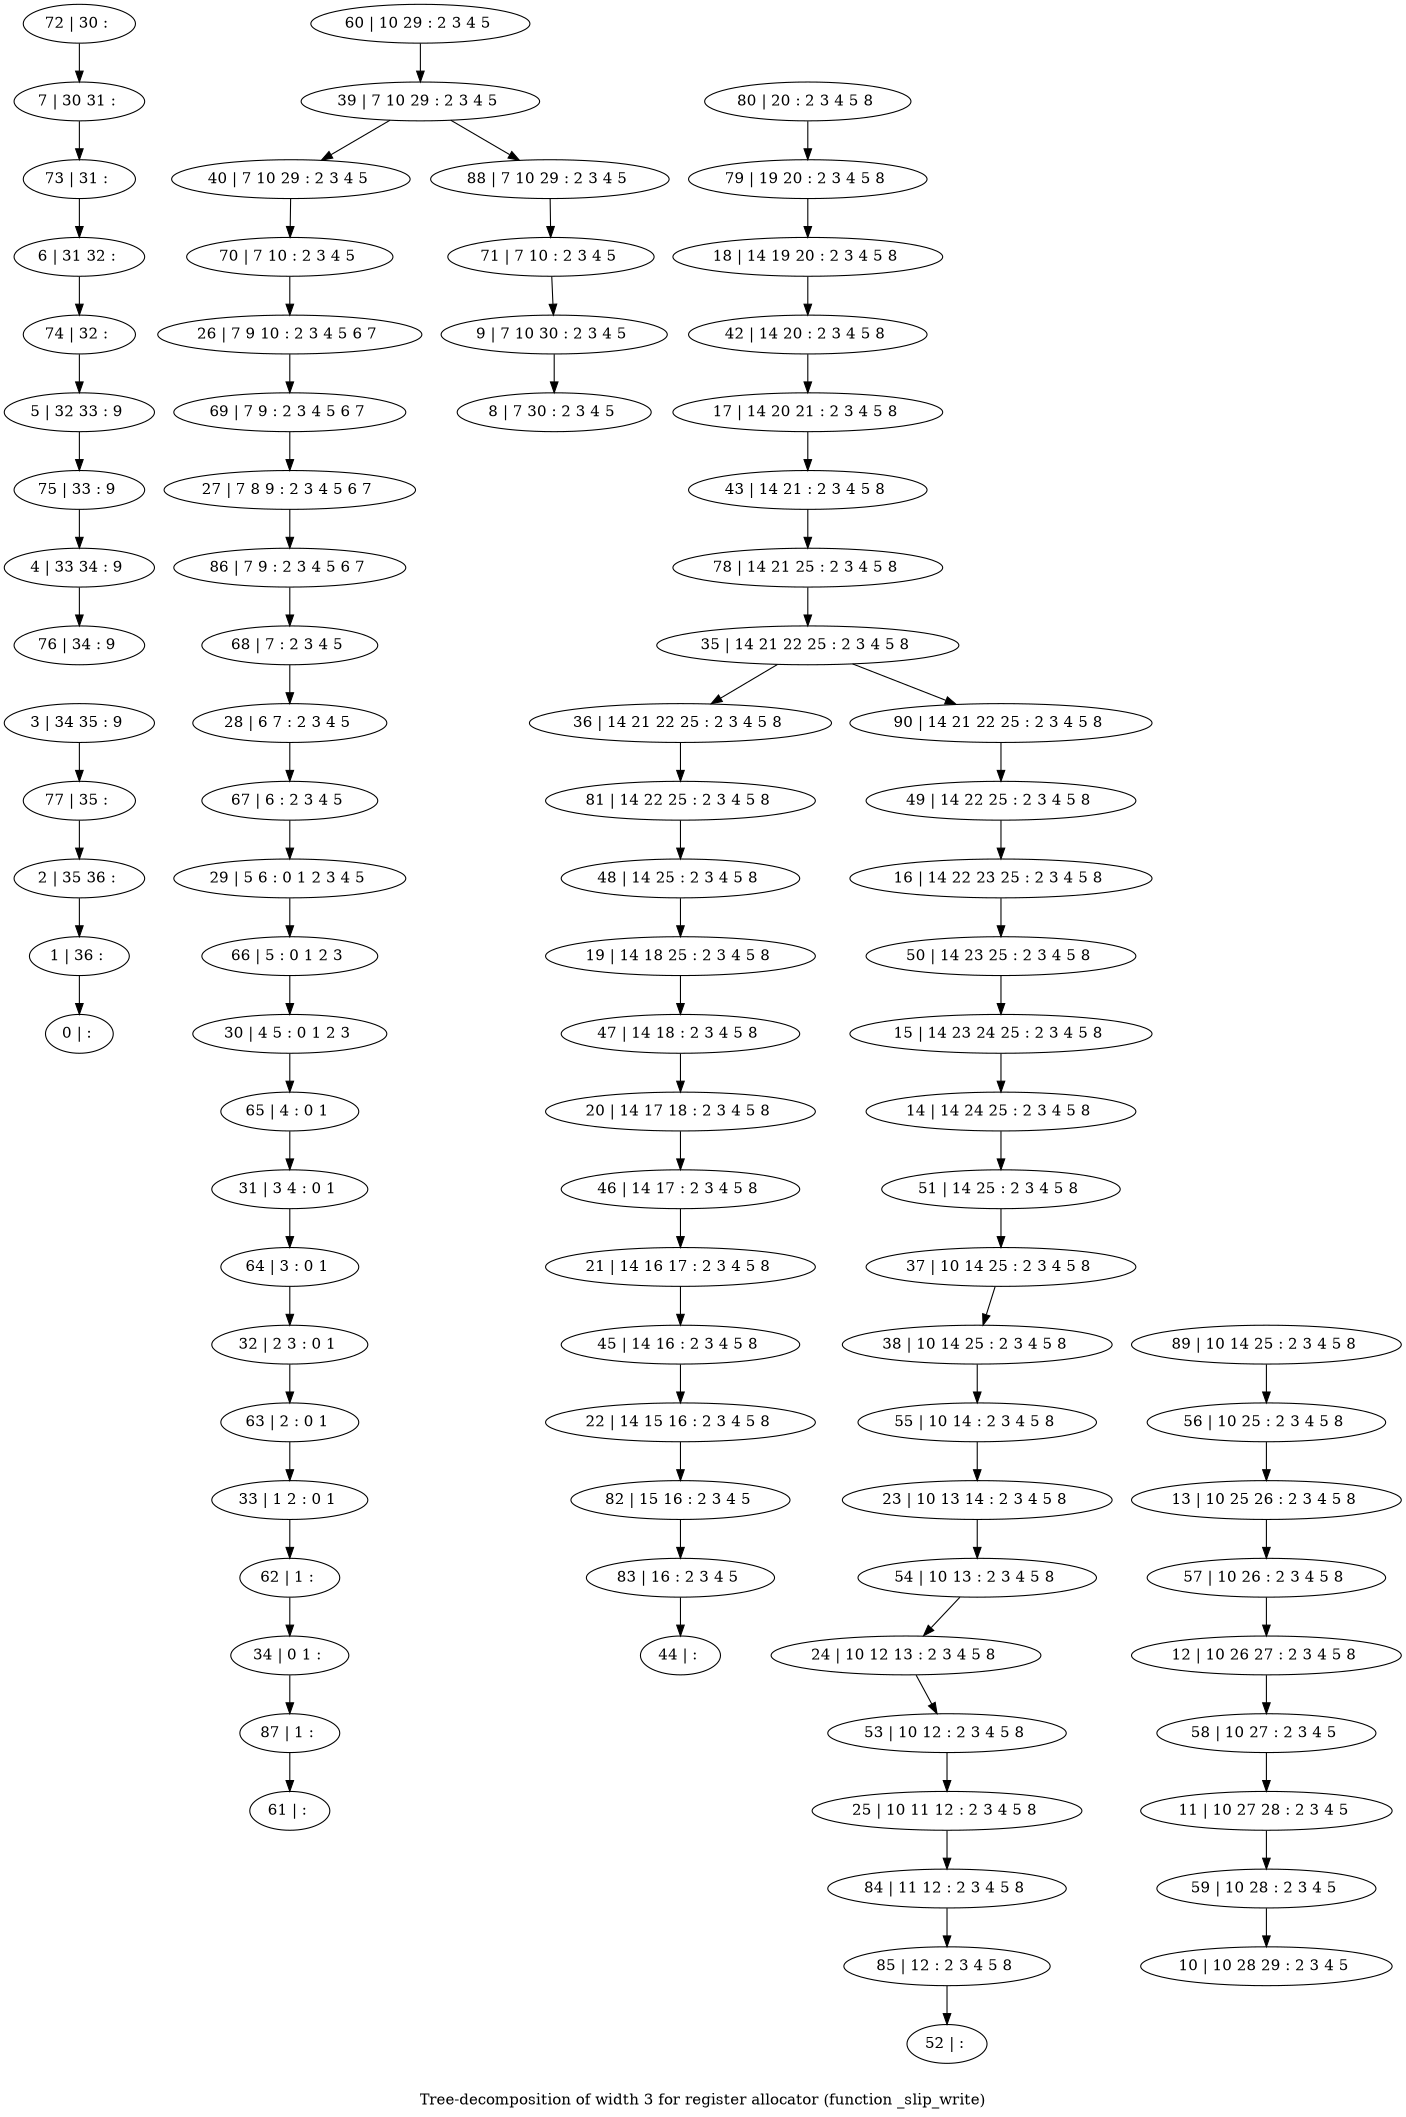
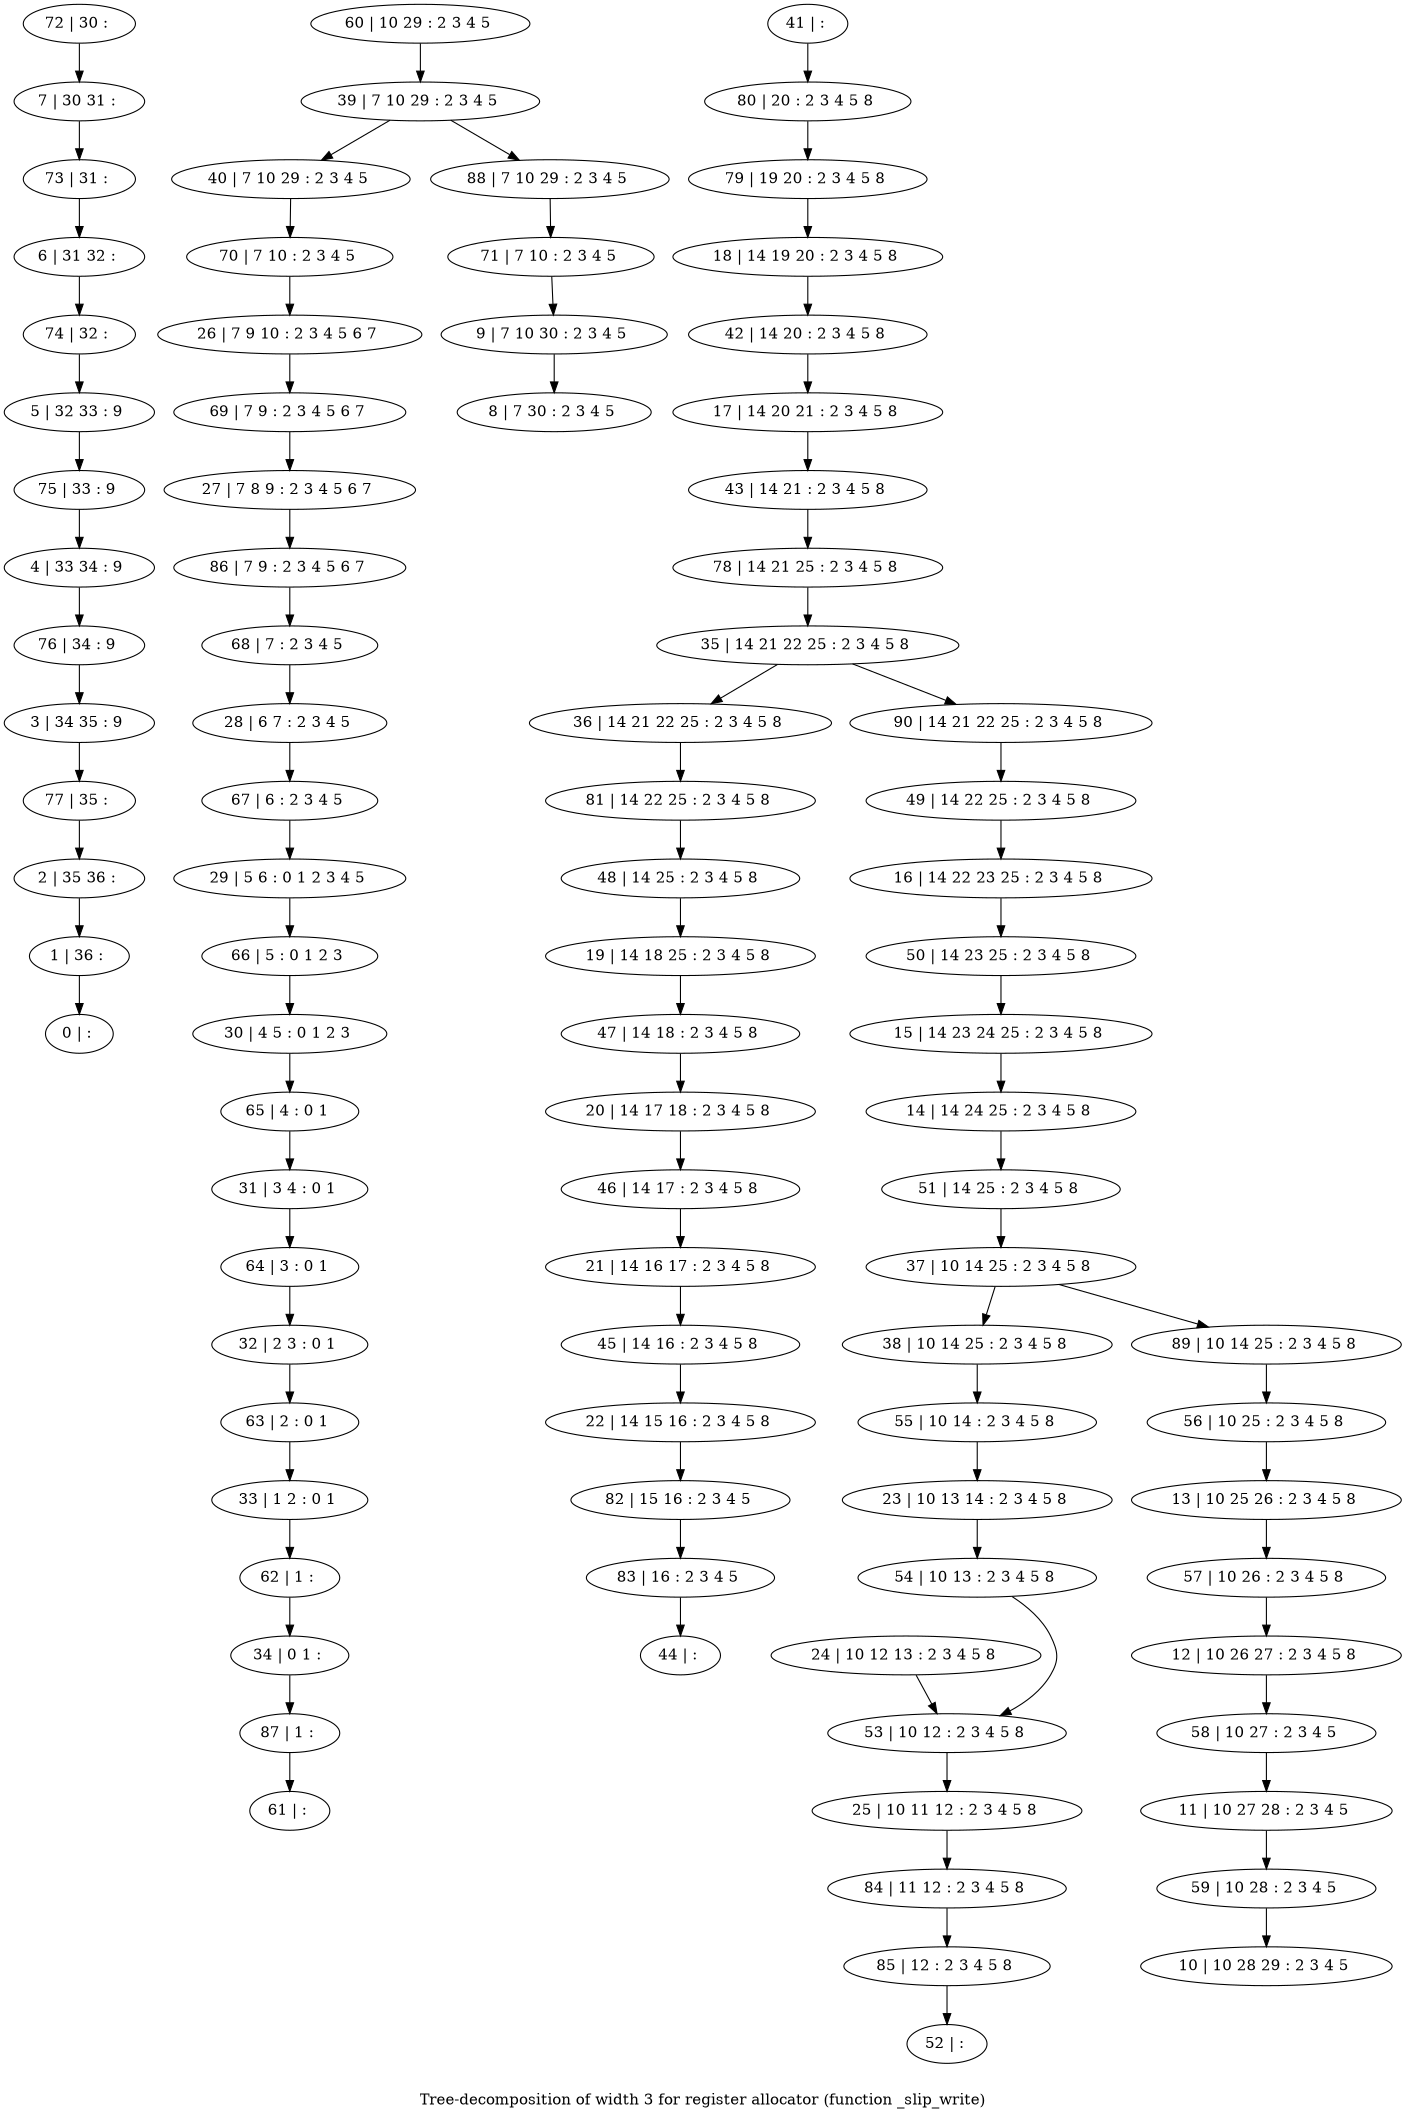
none -> (808, 24)
none -> (79, 679)
none -> (1128, 1304)
(946, 1612) -> (1057, 1655)
